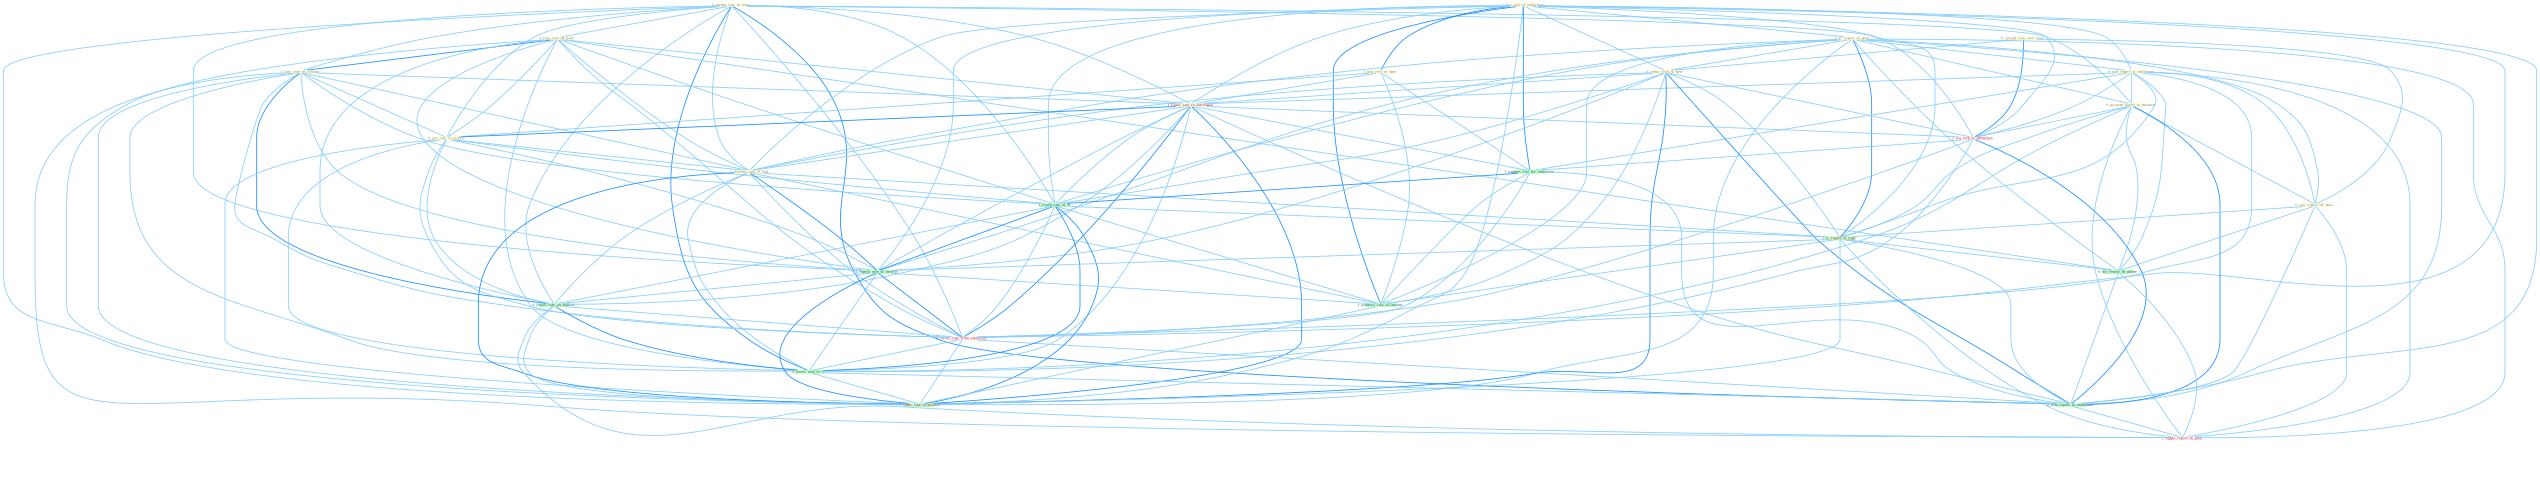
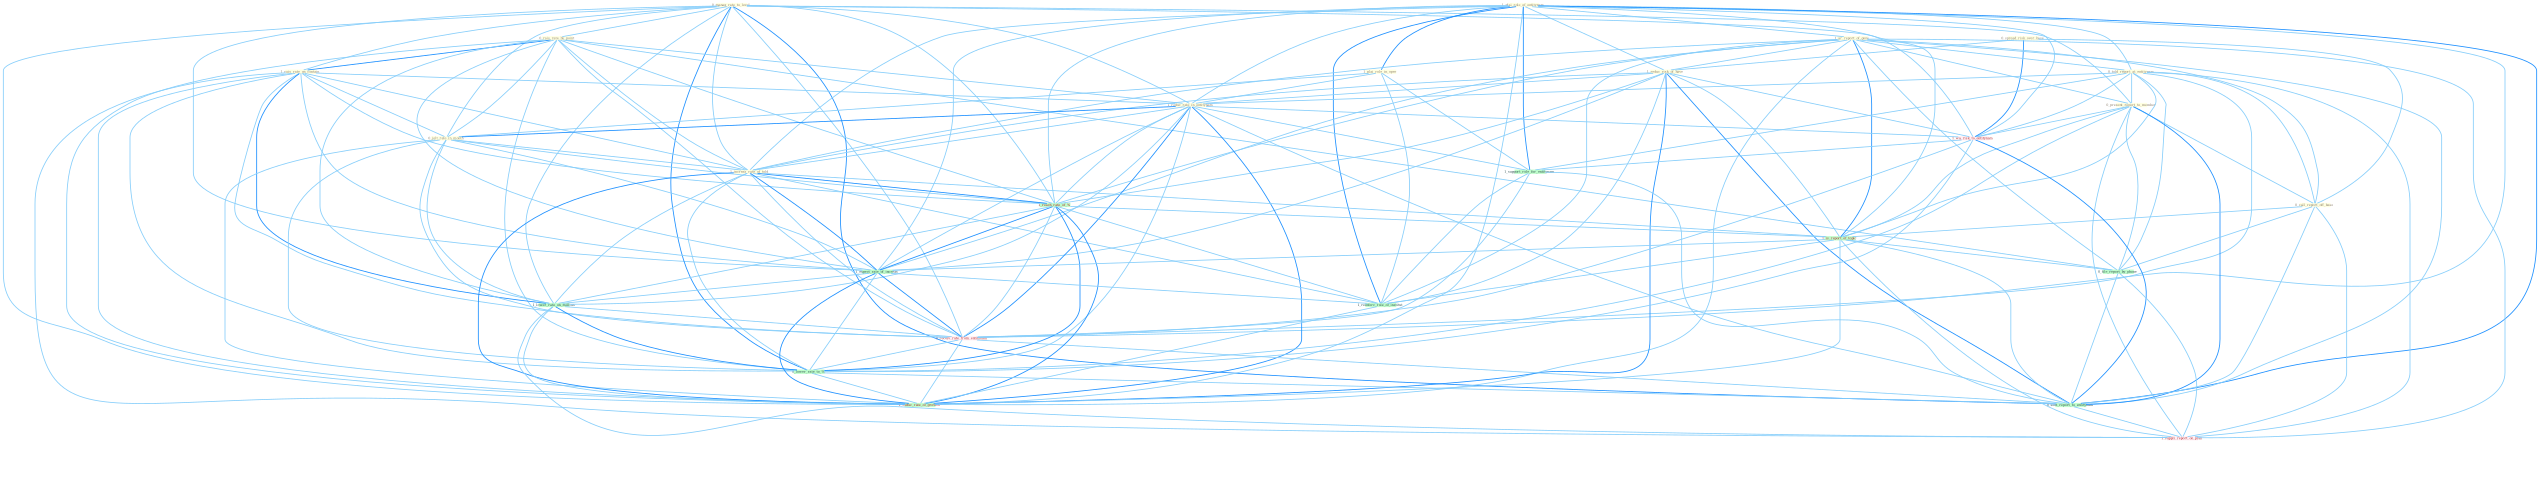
(2510, 58) -> (2510, 58)
(1191, 105) -> (1191, 105)
(1292, 188) -> (902, 188)
(1055, 205) -> (1055, 205)
